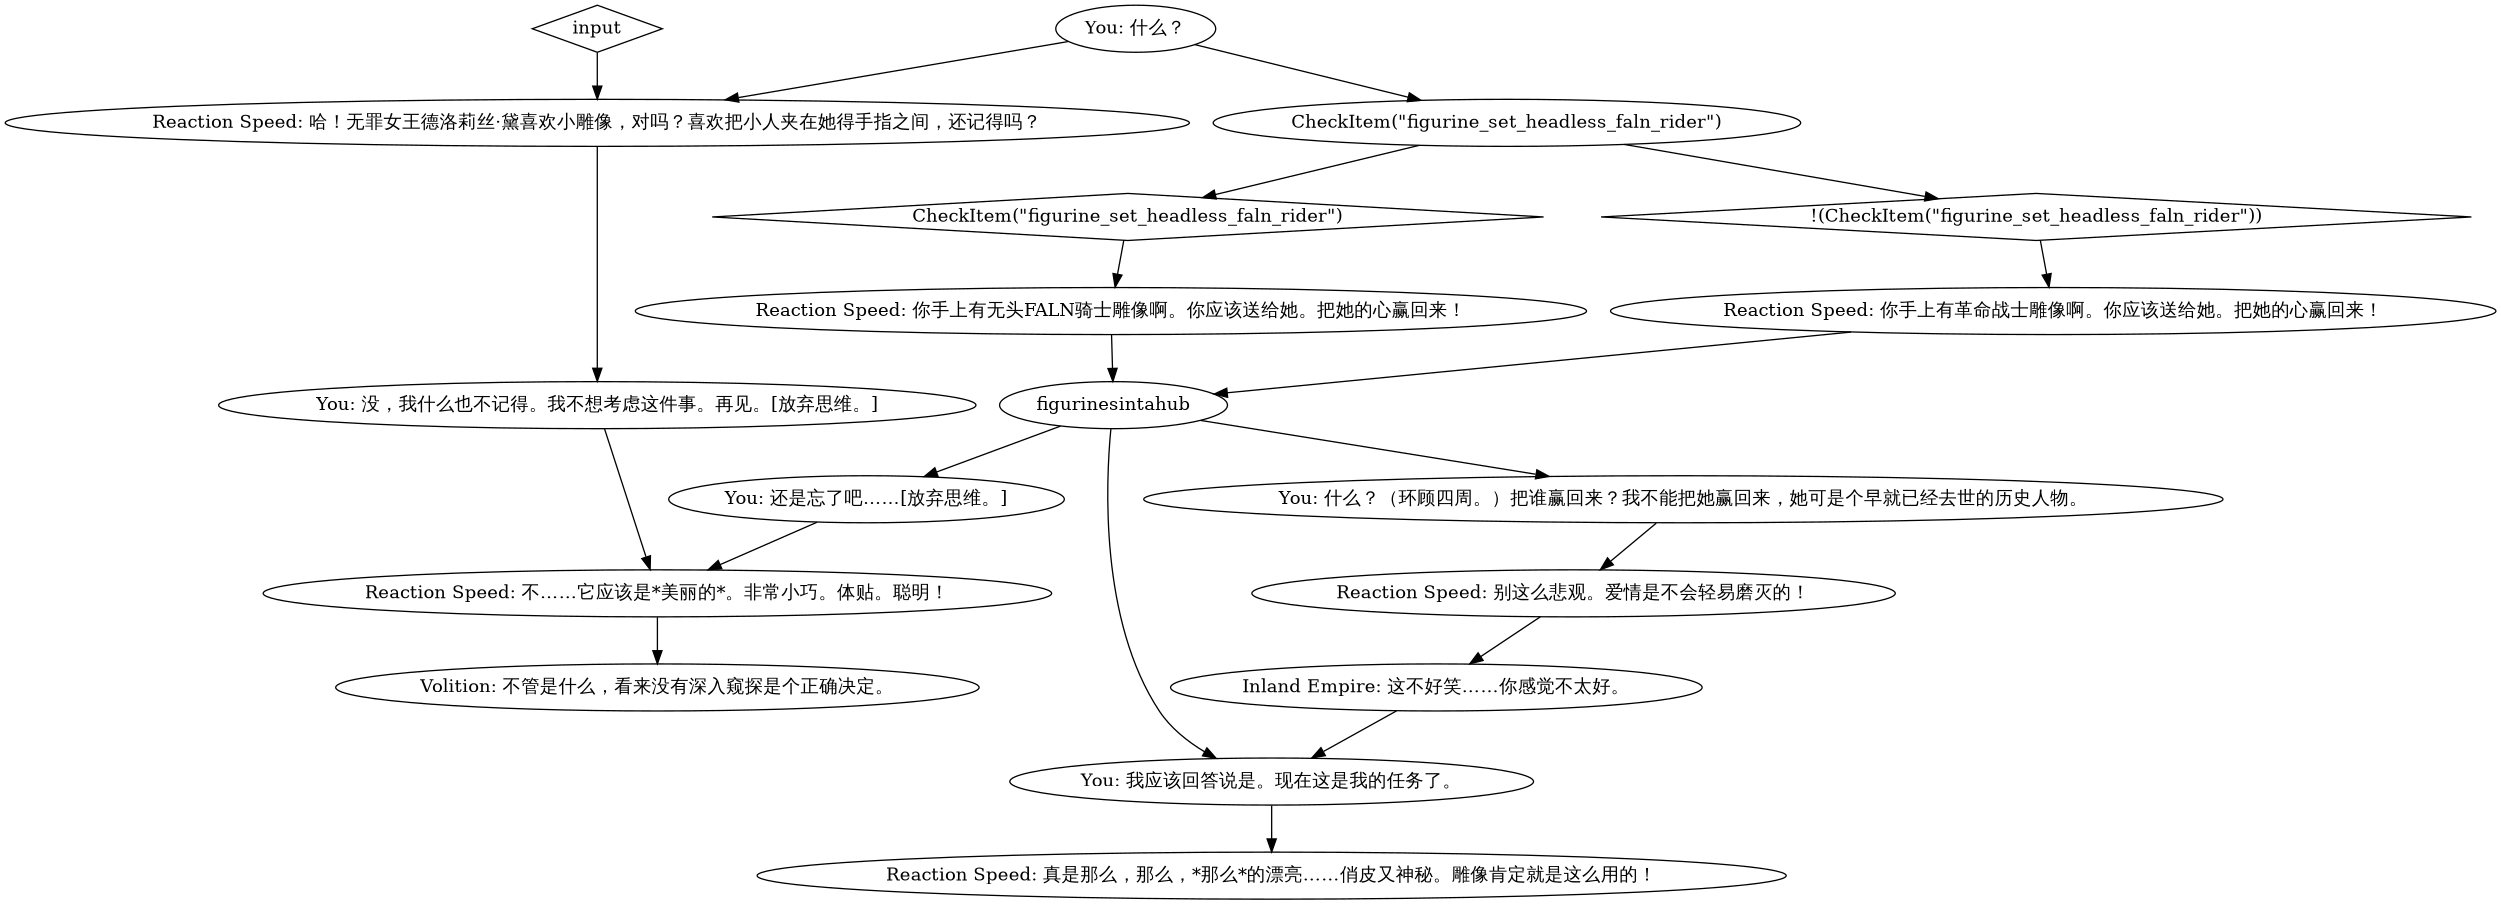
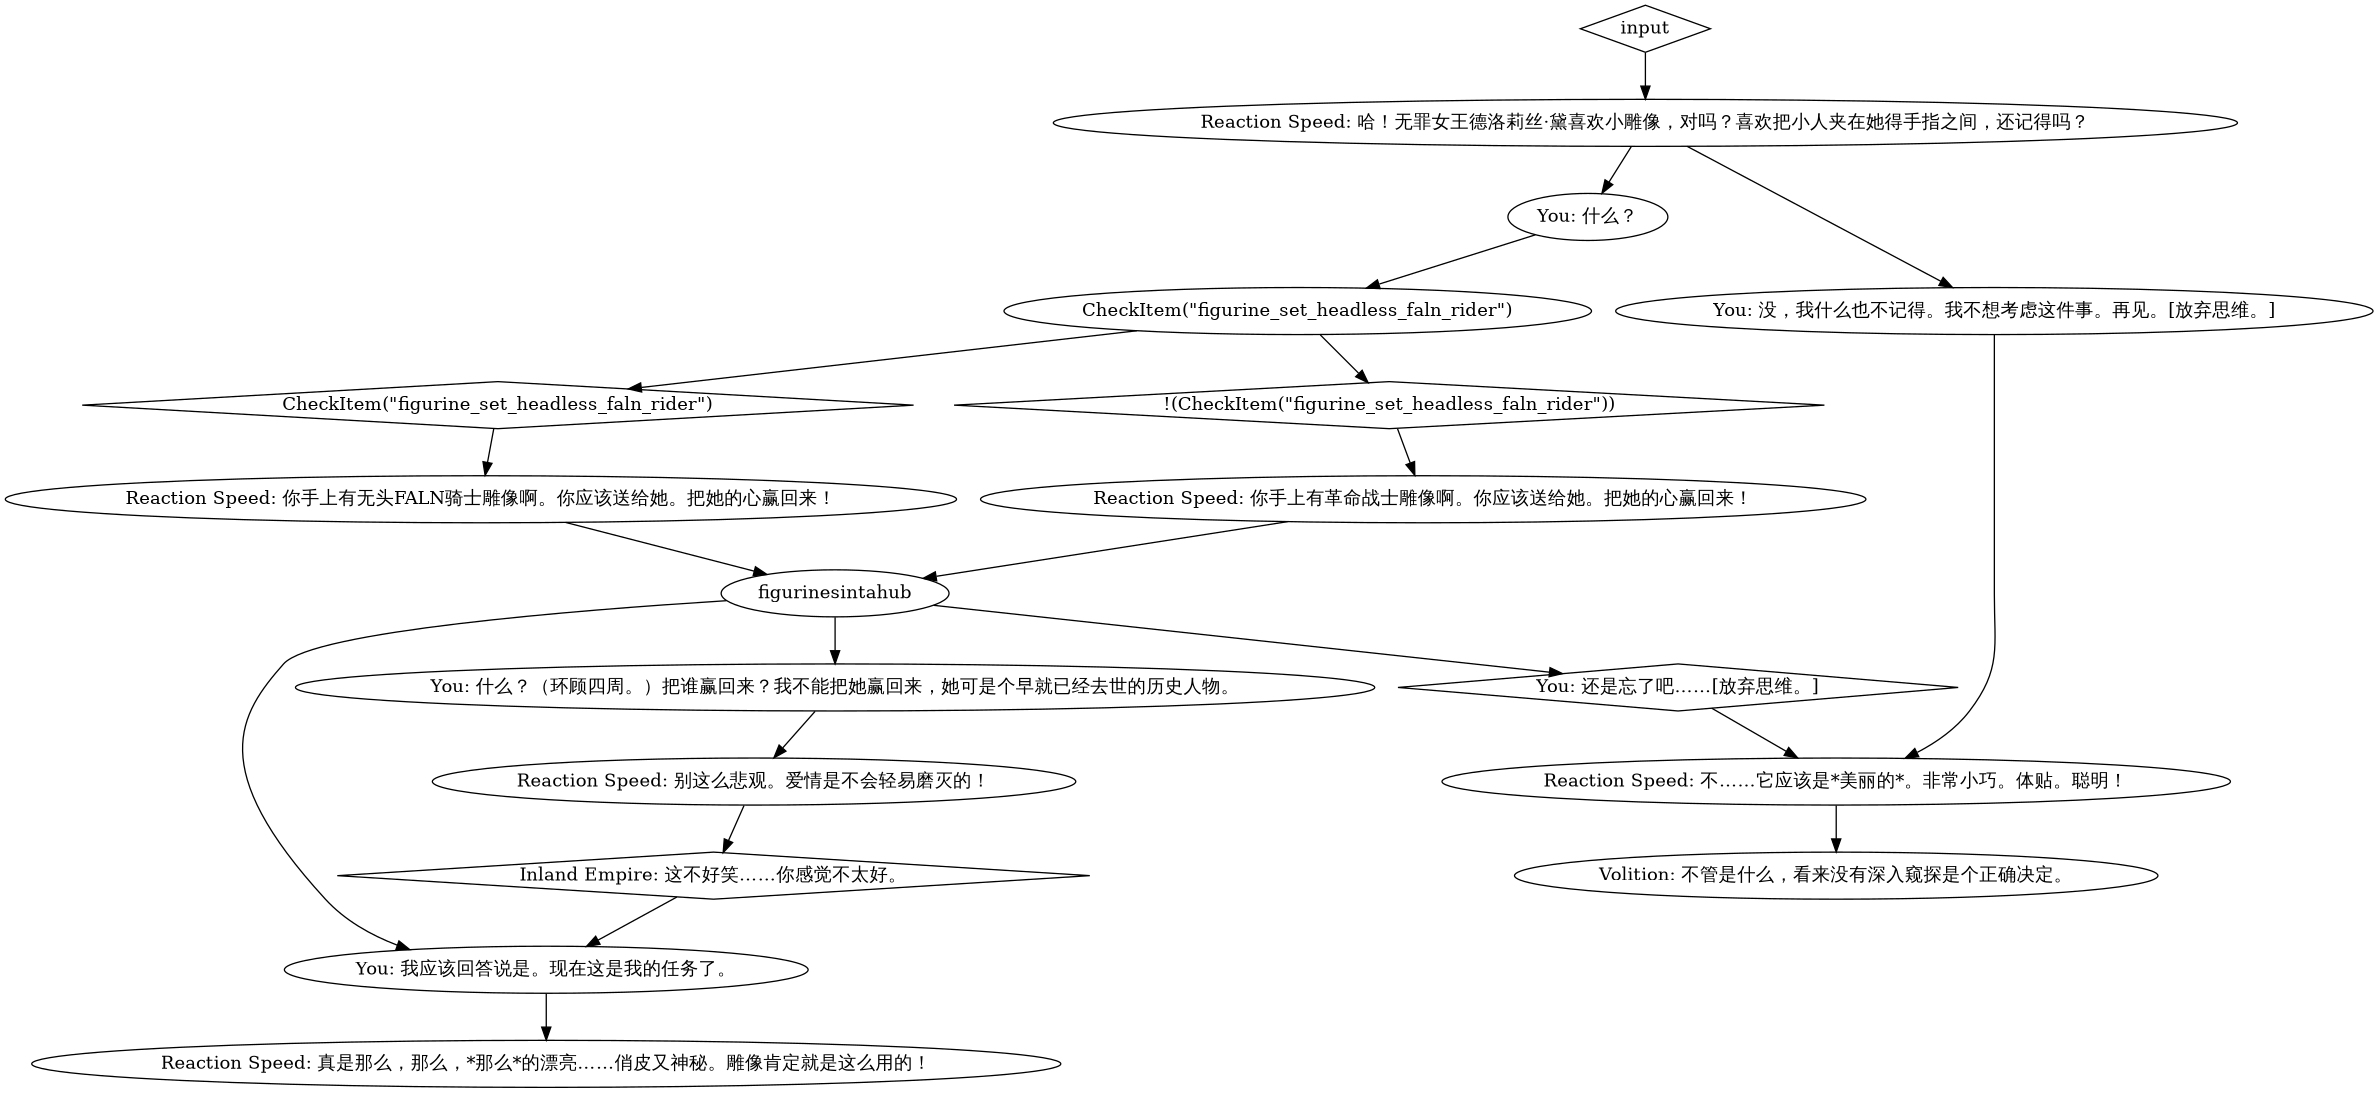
(903, 70) -> (1620, 164)
(867, 499) -> (1678, 687)
(1436, 687) -> (714, 876)
